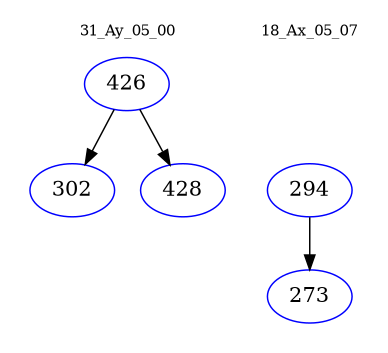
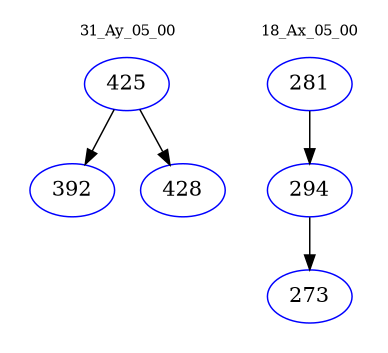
(310, 32) -> (310, 32)
(127, 84) -> (127, 84)
none -> (310, 84)
(72, 190) -> (72, 190)
